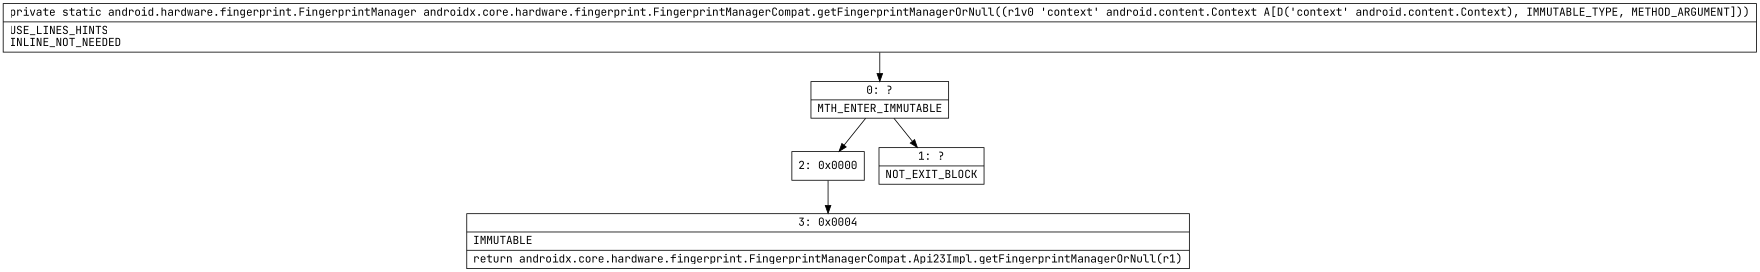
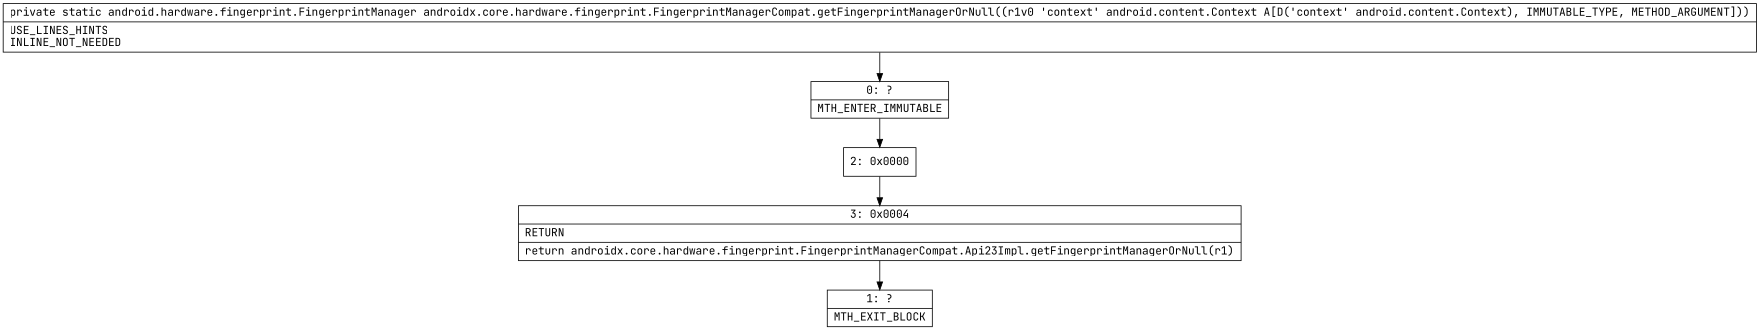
(903, 130) -> (880, 271)
(932, 175) -> (880, 317)
(503, 241) -> (545, 233)
